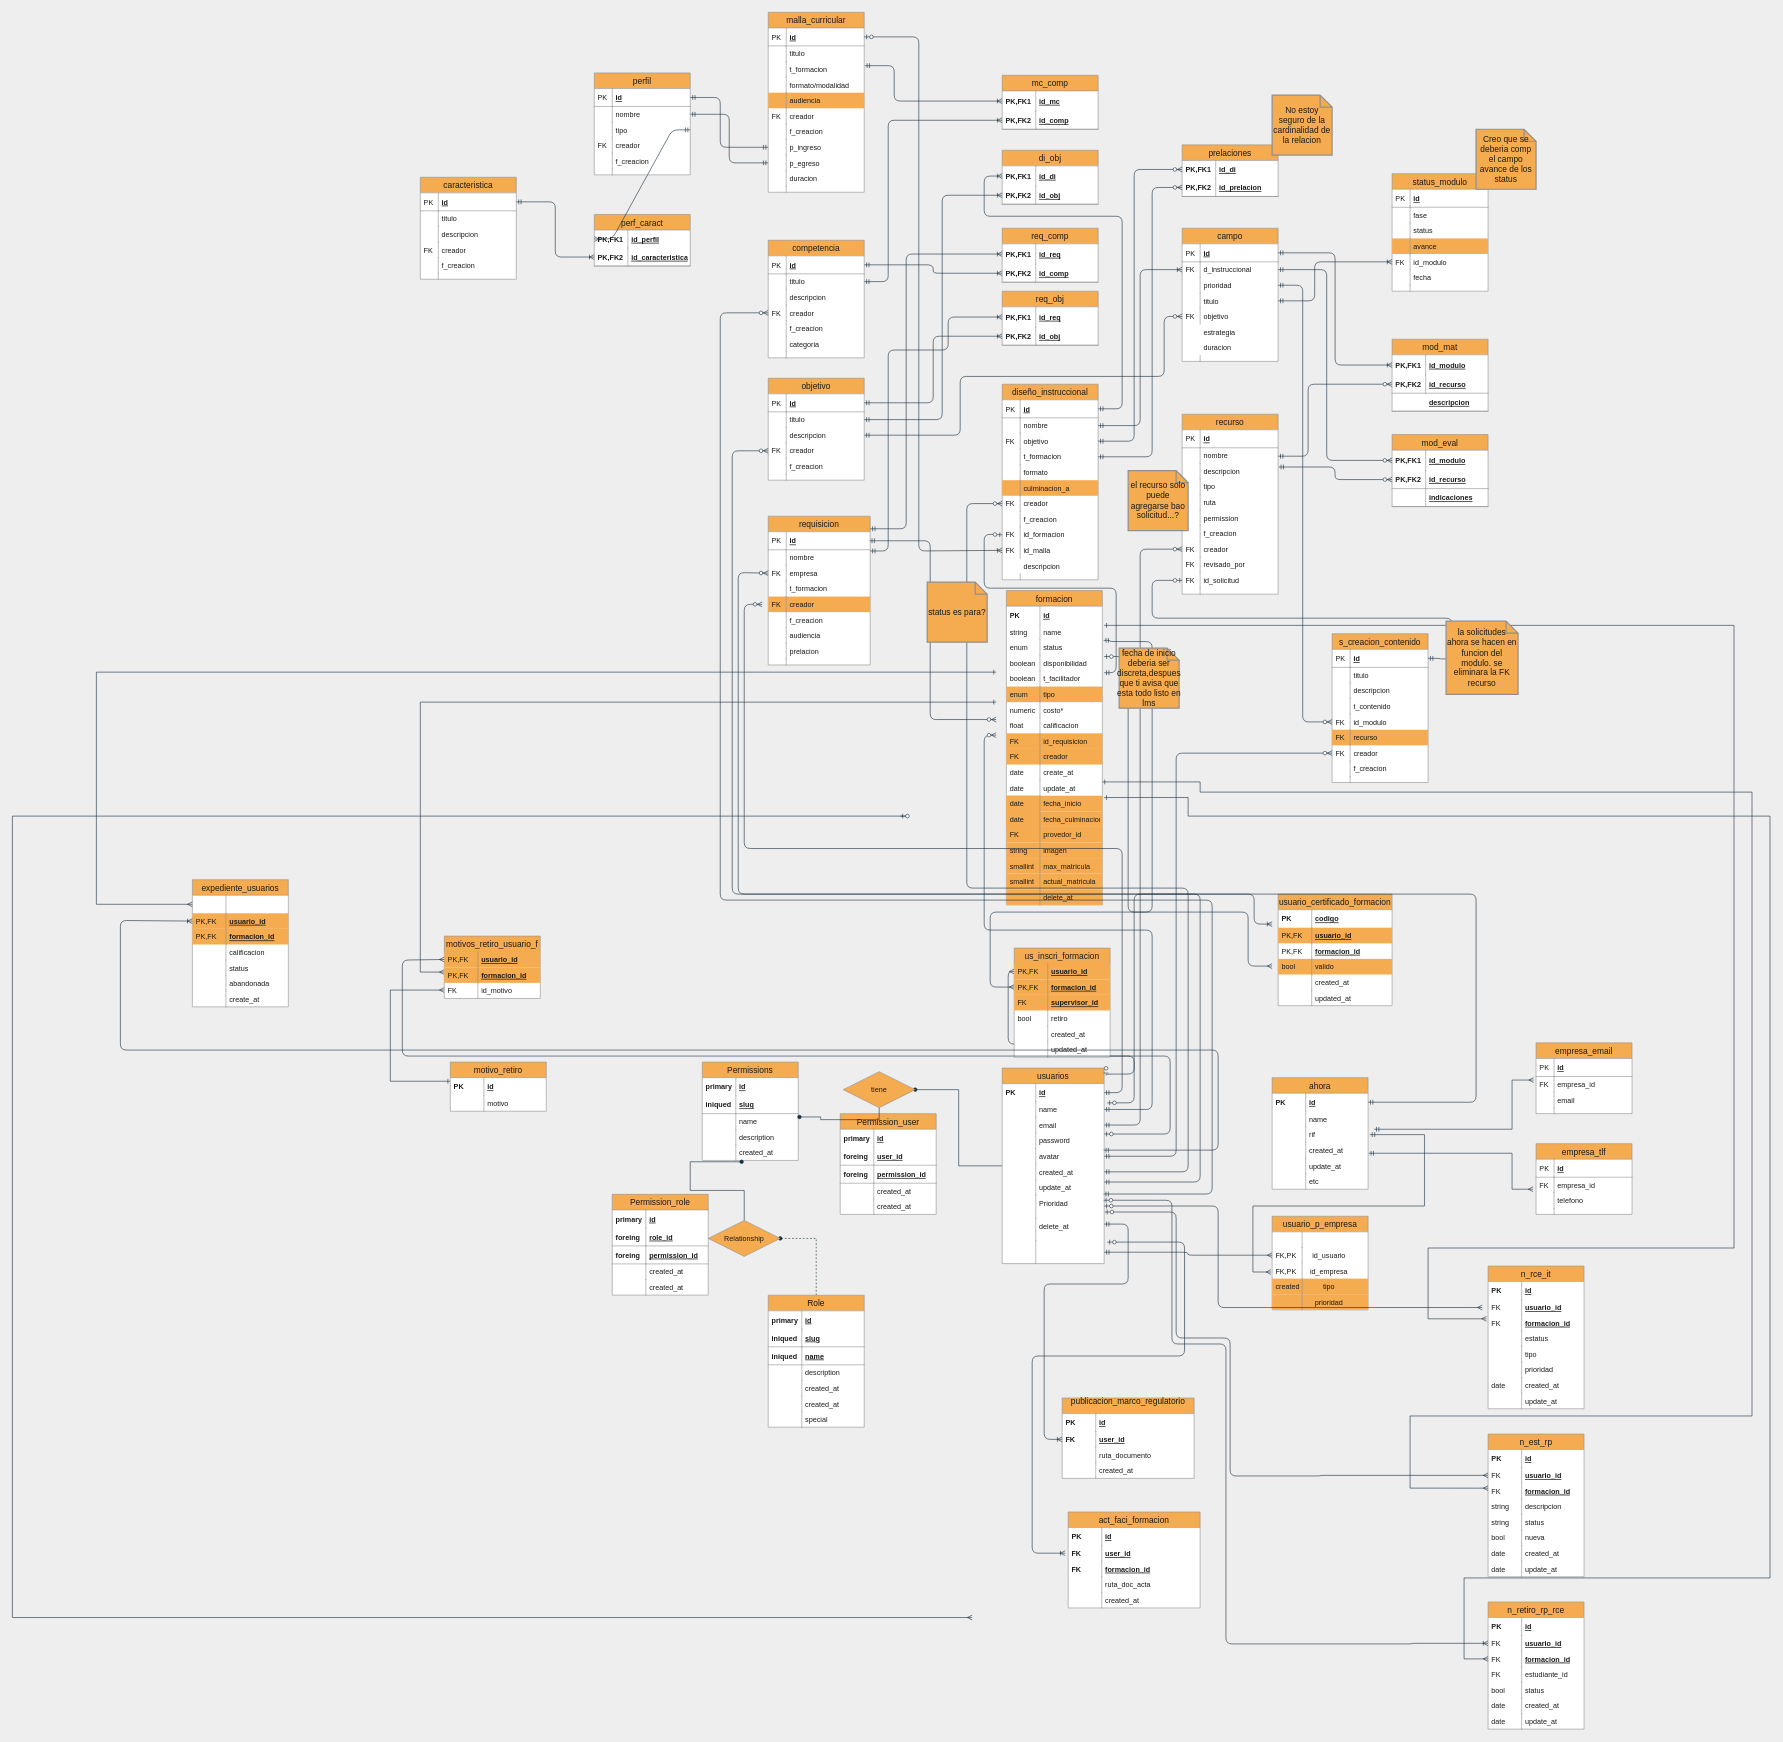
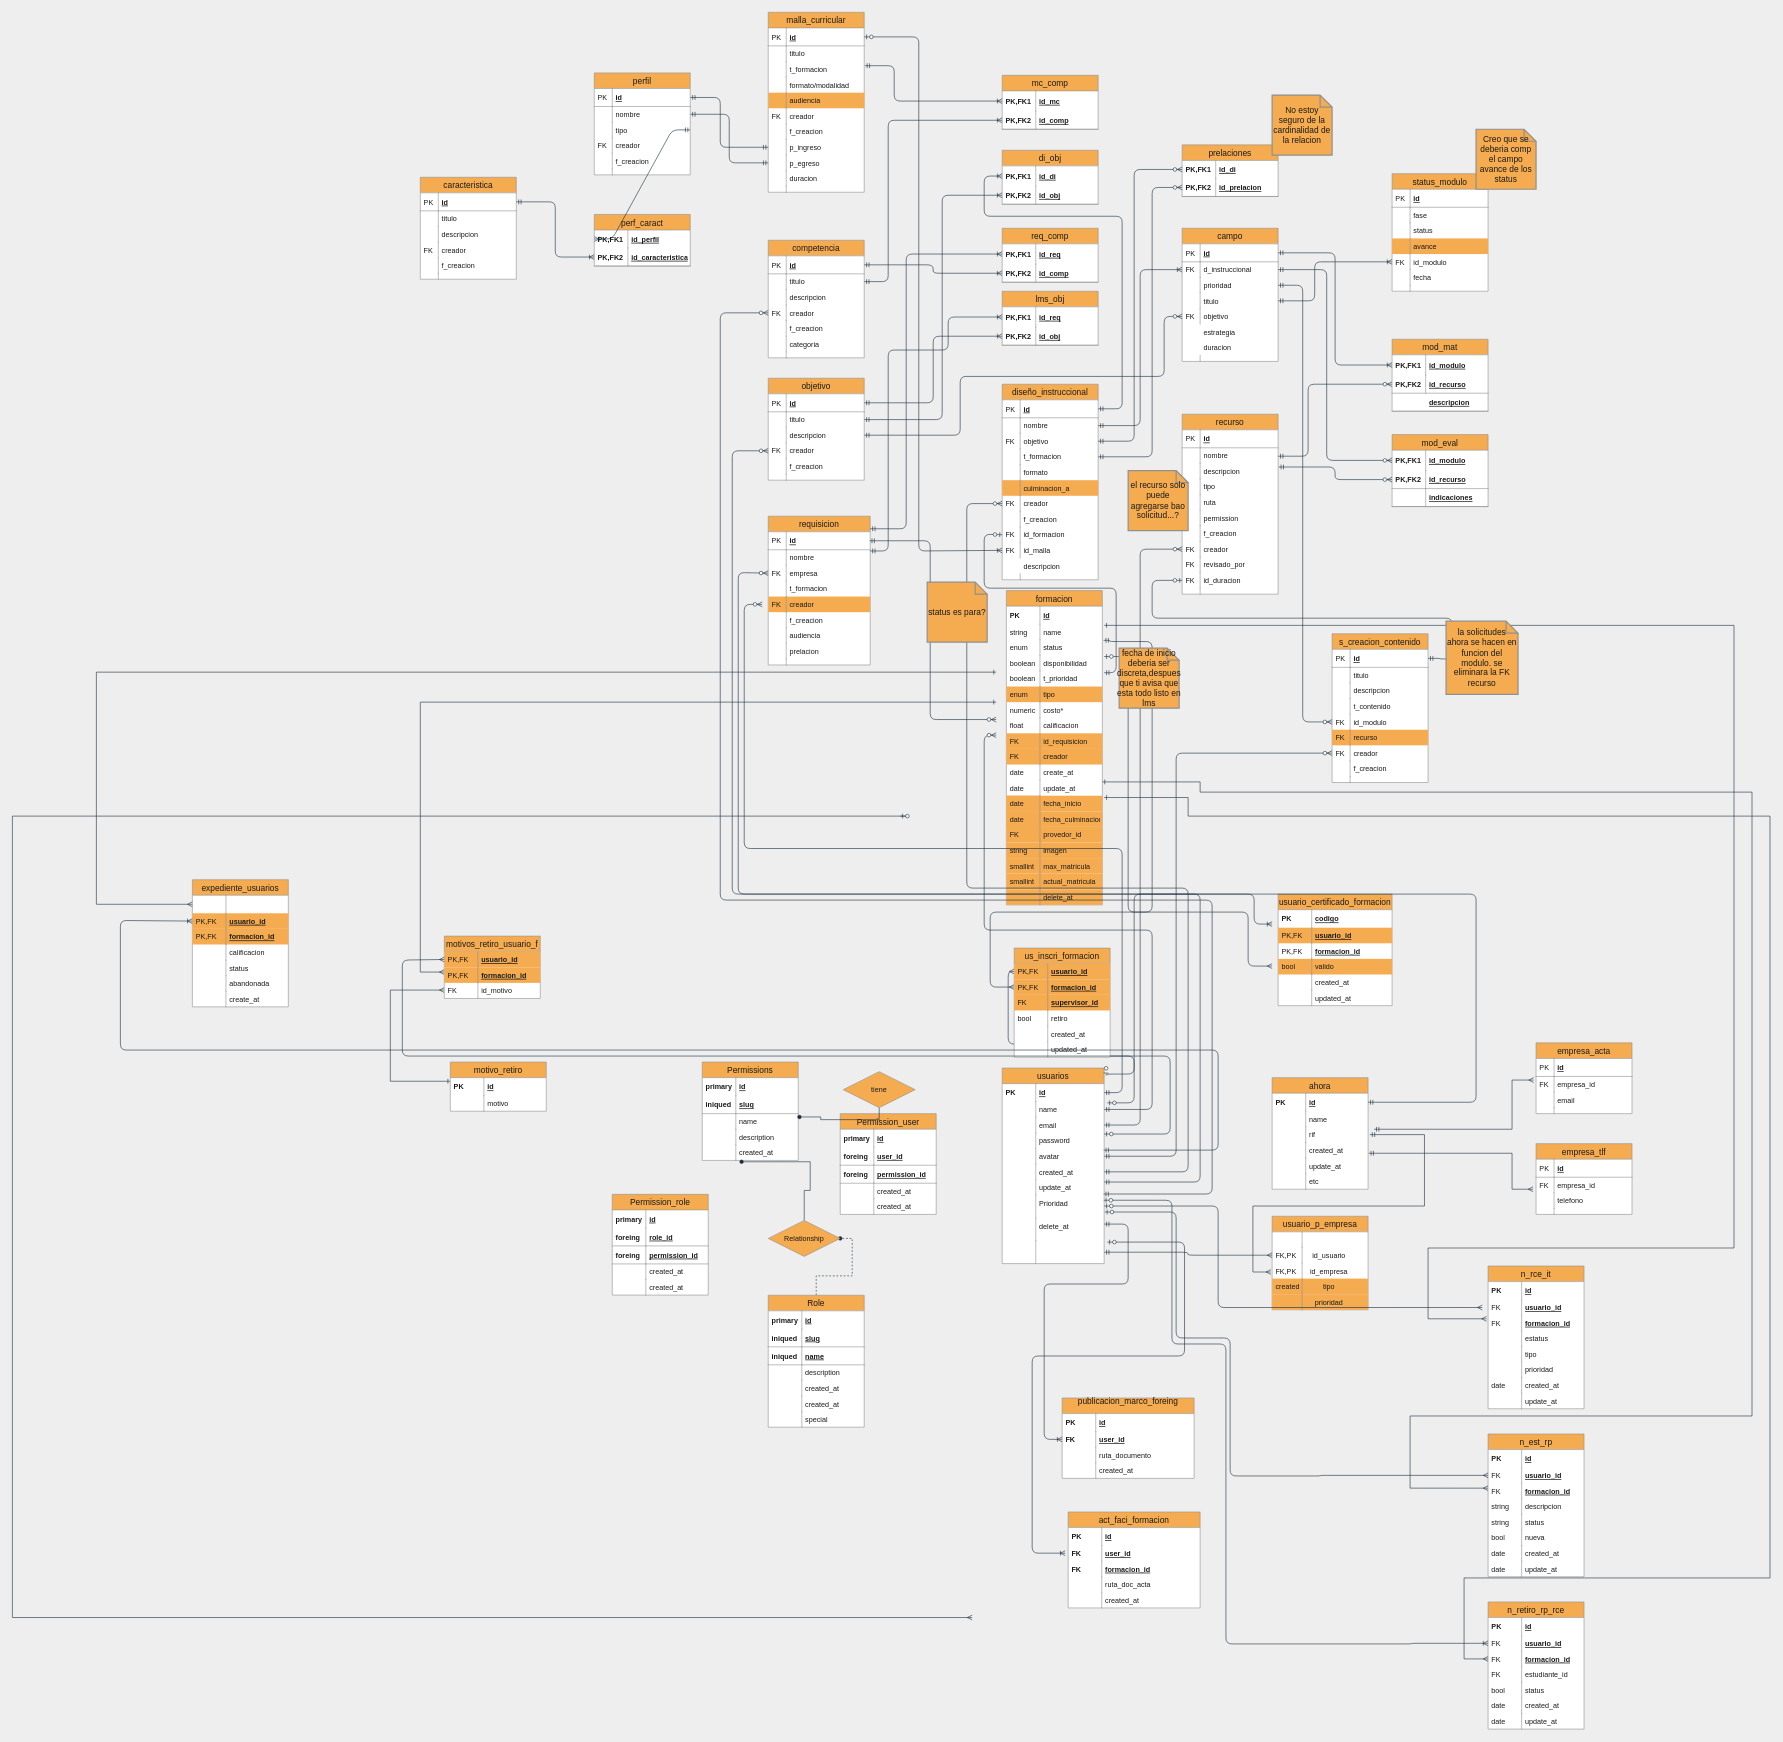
(1050, 300) -> (1050, 300)
(1224, 581) -> (1224, 581)
(1067, 679) -> (1064, 679)
(1584, 1051) -> (1584, 1051)
(939, 1090) -> none
(744, 1239) -> (804, 1239)
(1128, 1402) -> (1128, 1402)
